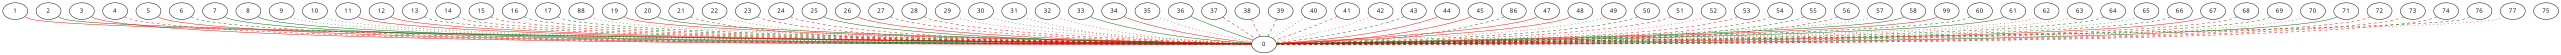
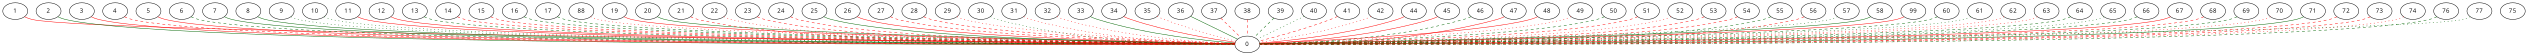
(1414, 11) -> none
(1514, 11) -> (1480, 11)
(1890, 37) -> (1865, 37)
(1641, 38) -> (1616, 38)
(1857, 42) -> (1832, 42)
